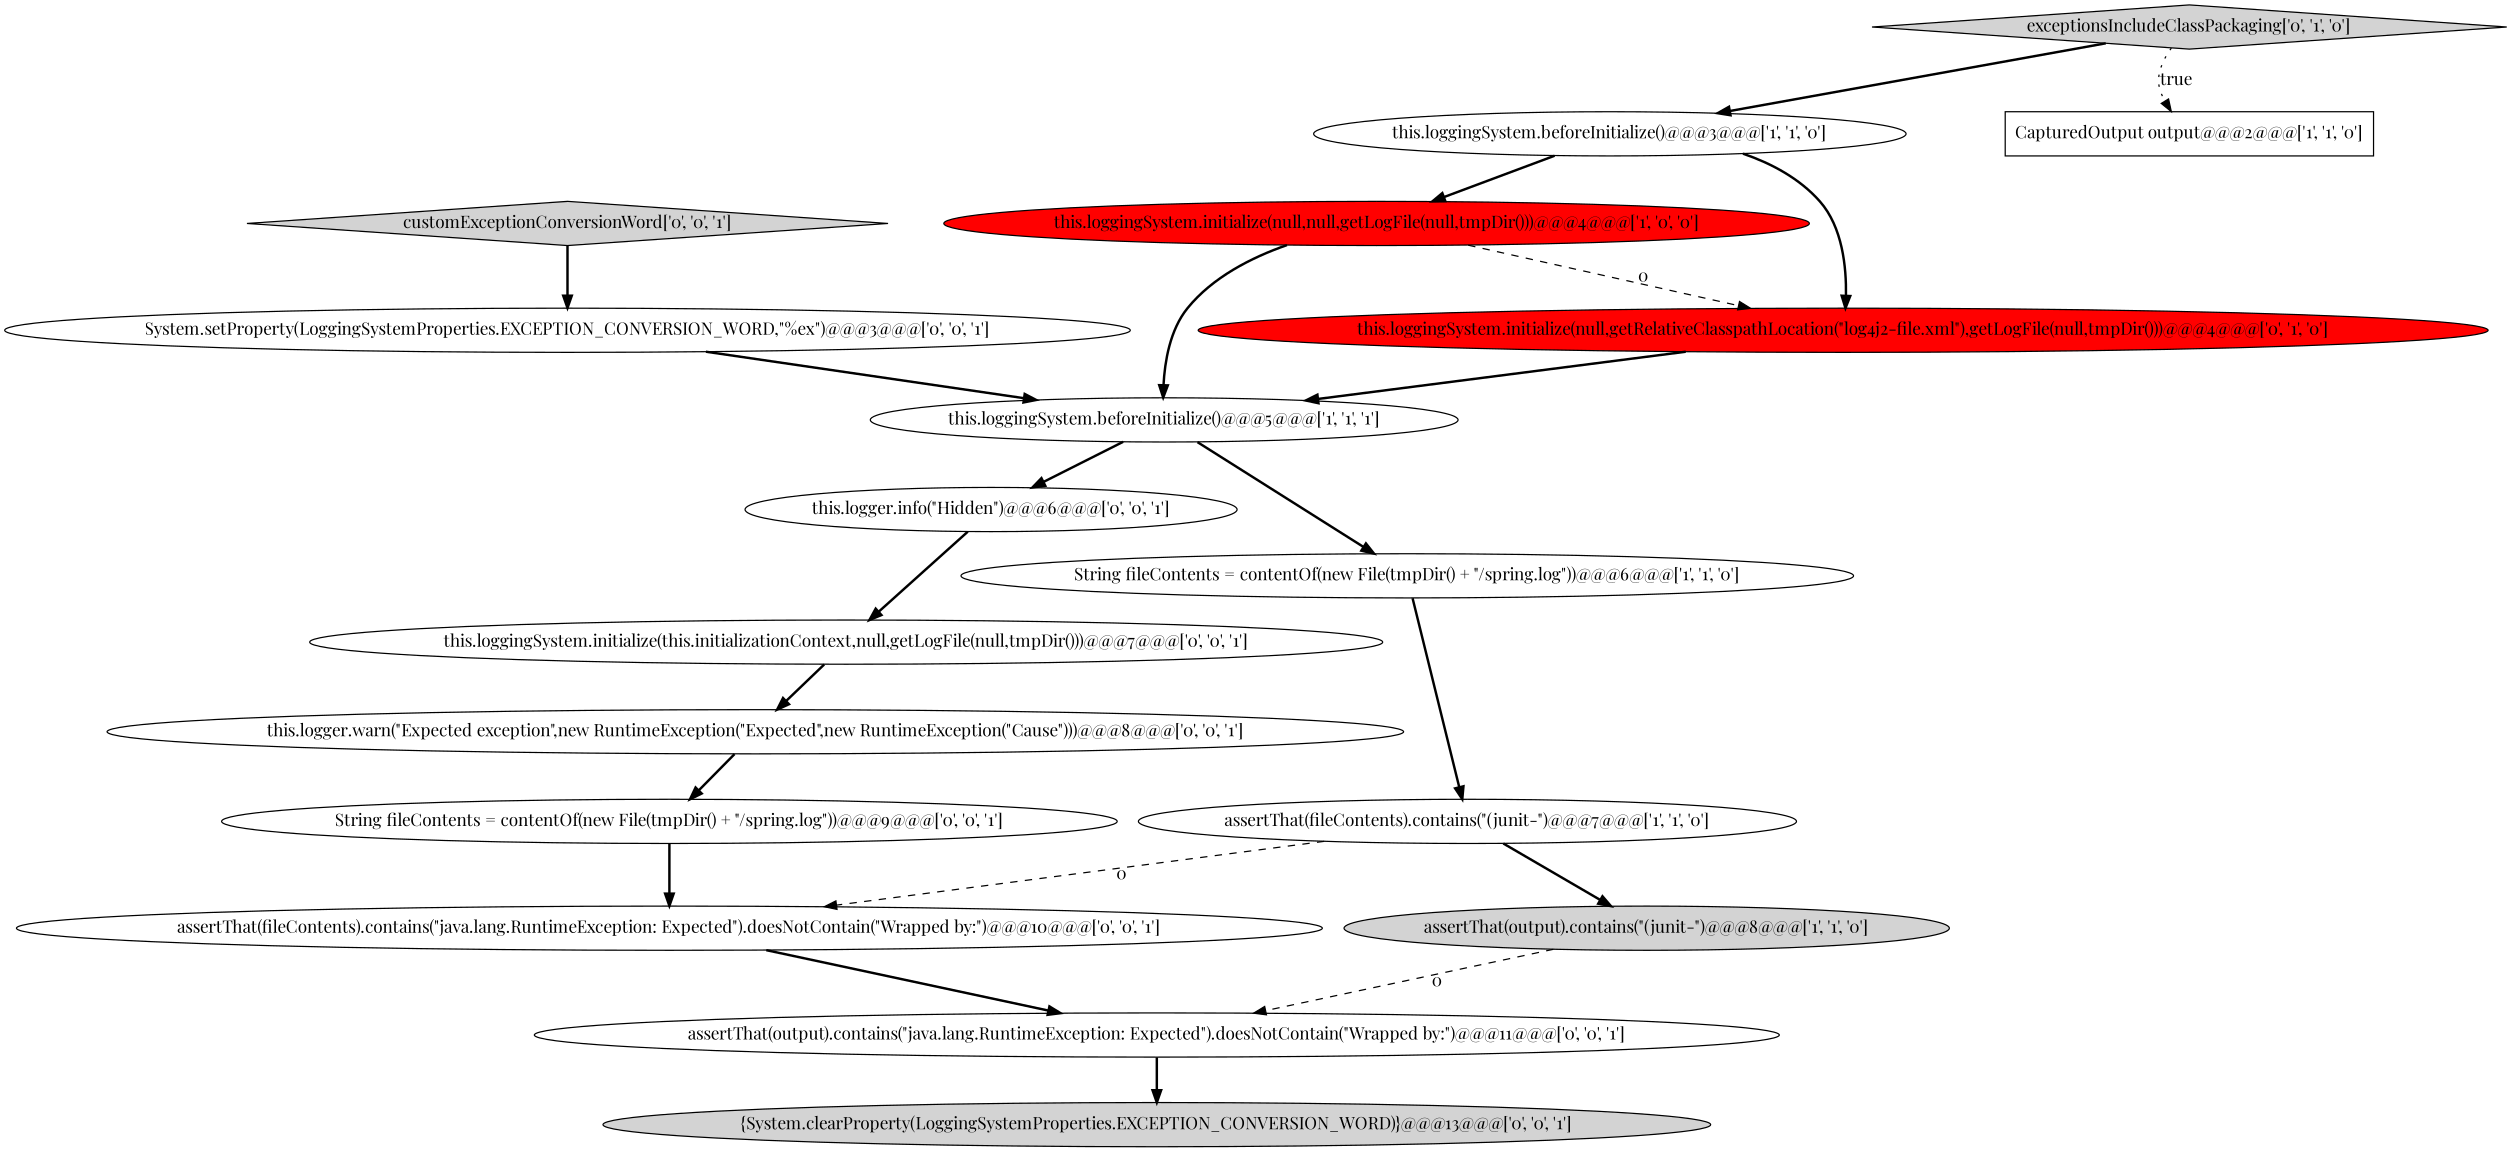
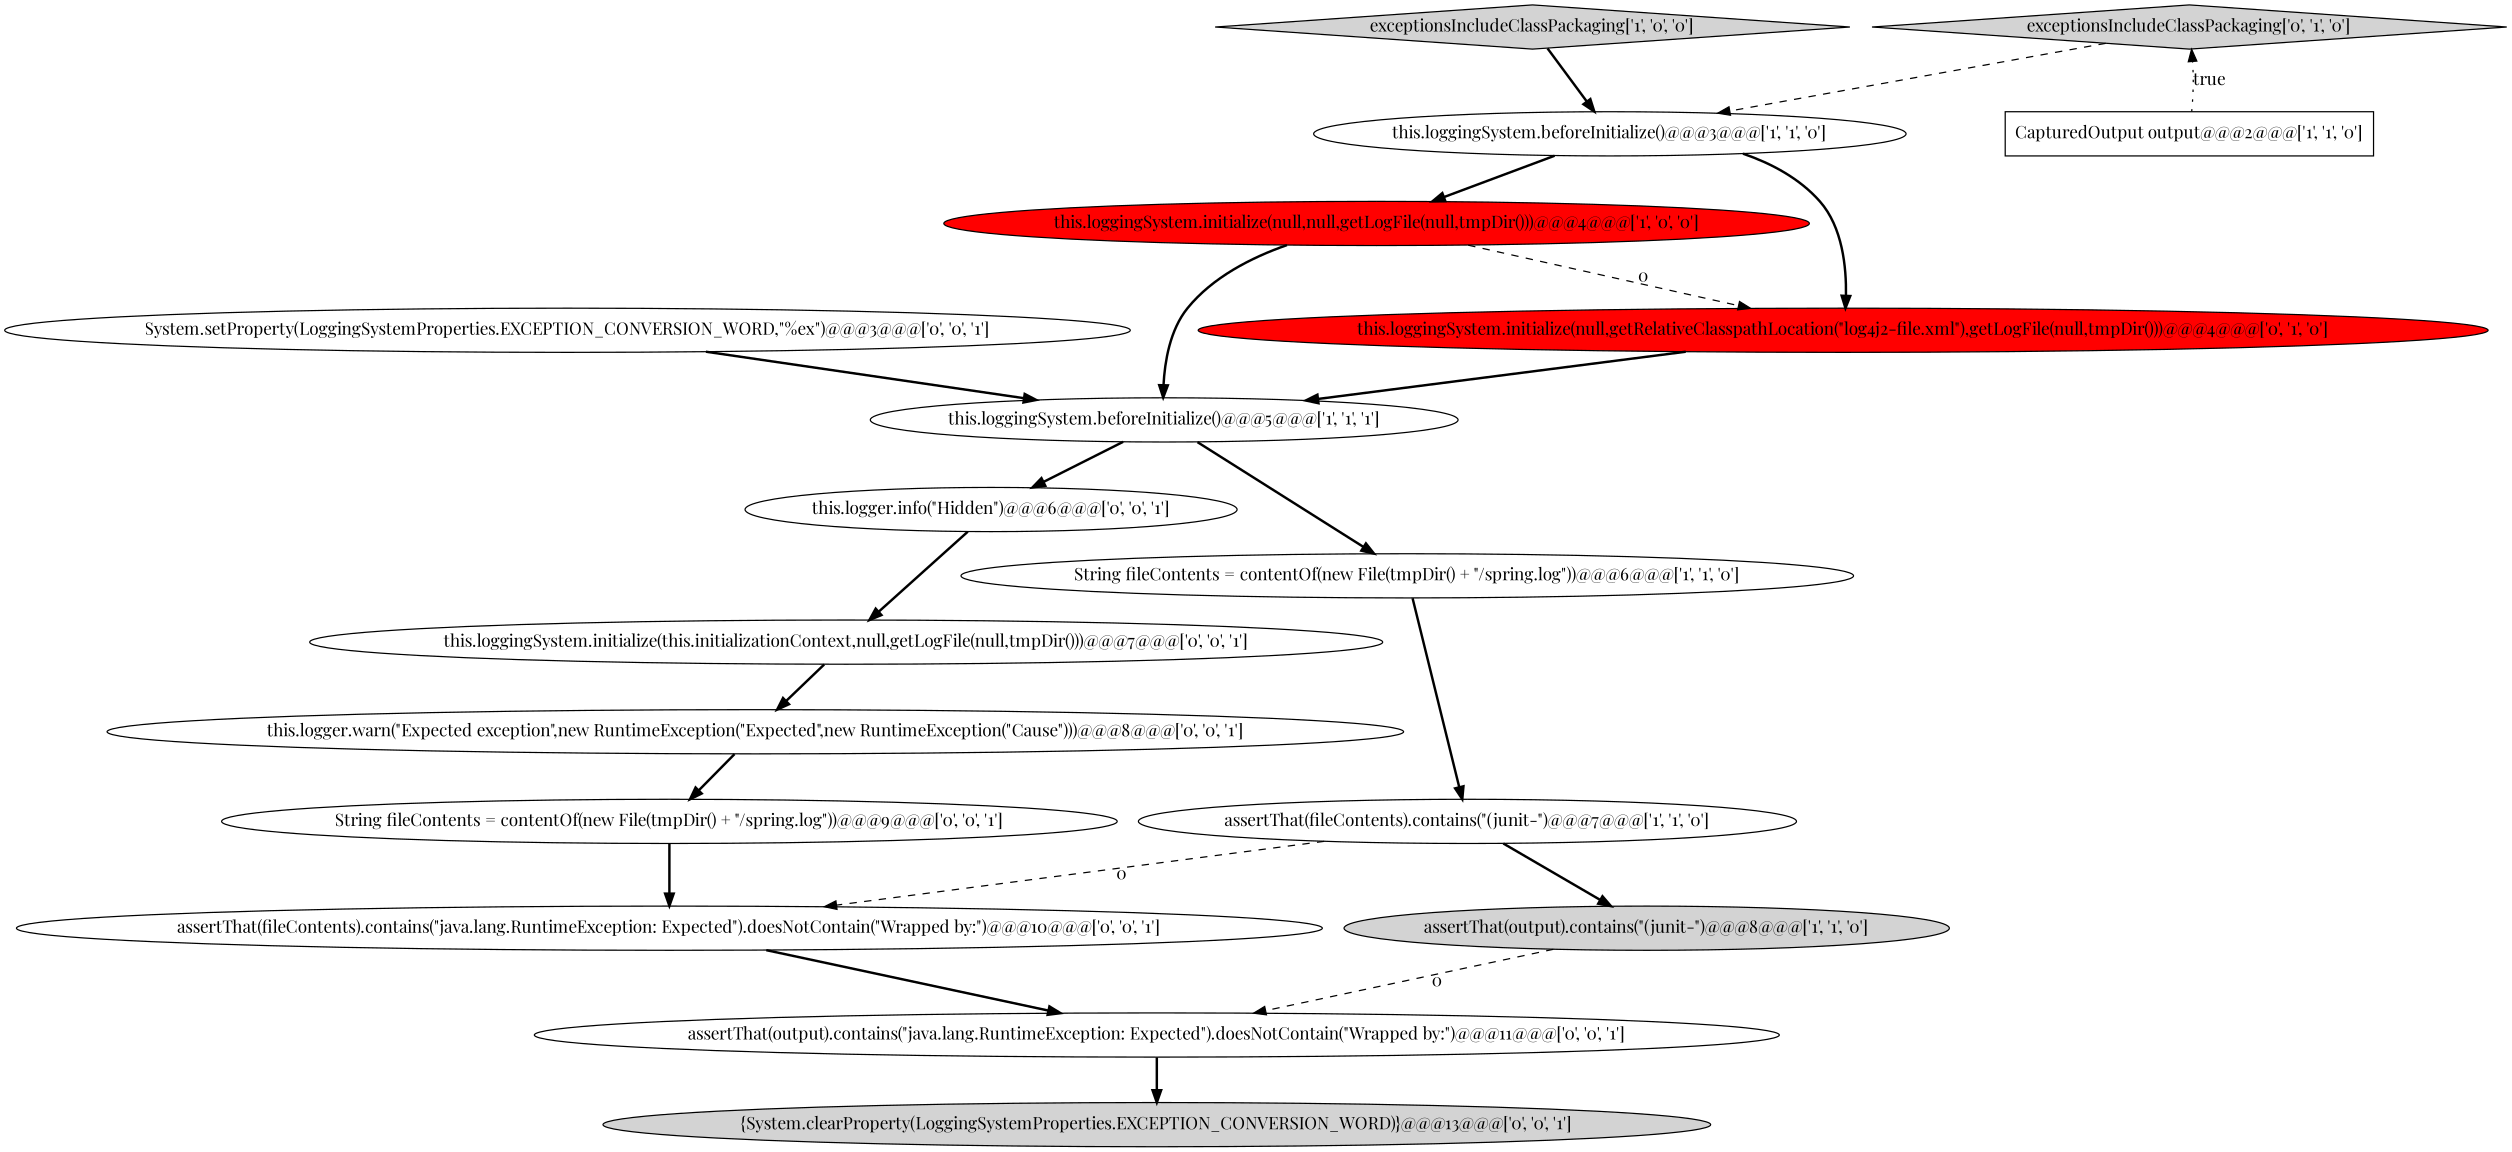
none -> (1533, 27)
(2159, 74) -> (2193, 87)
(1918, 77) -> (1918, 77)
(567, 223) -> none
